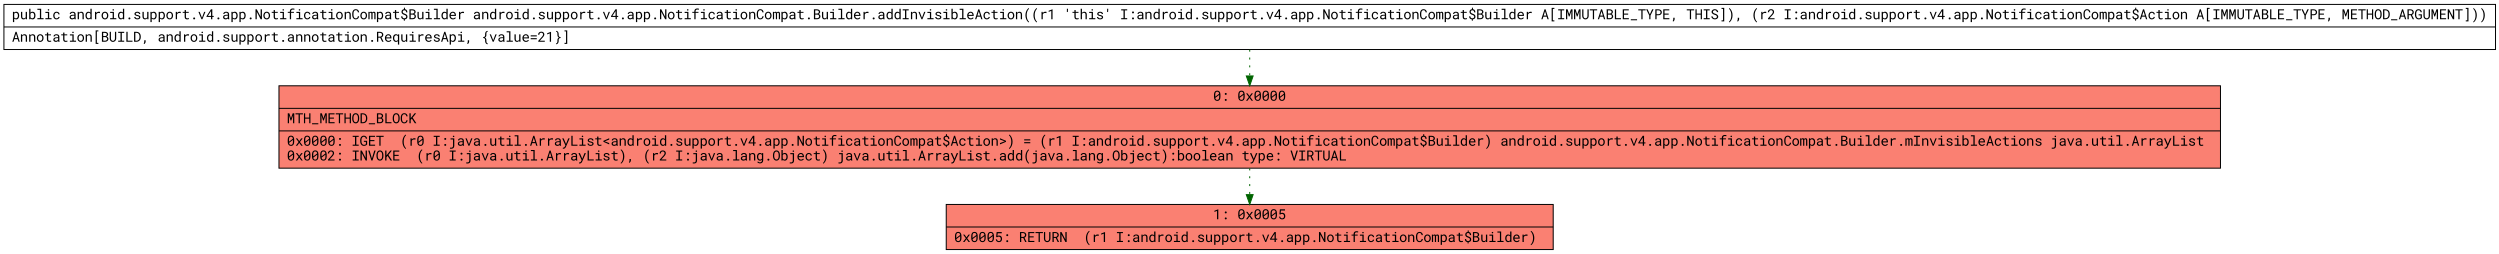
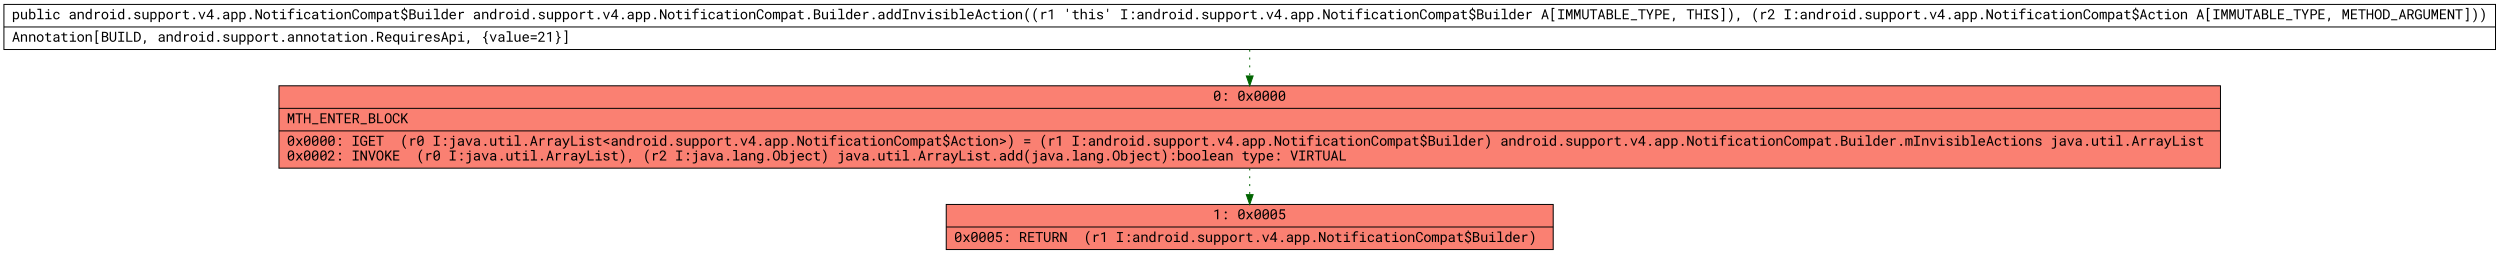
(352, 119) -> (348, 119)
